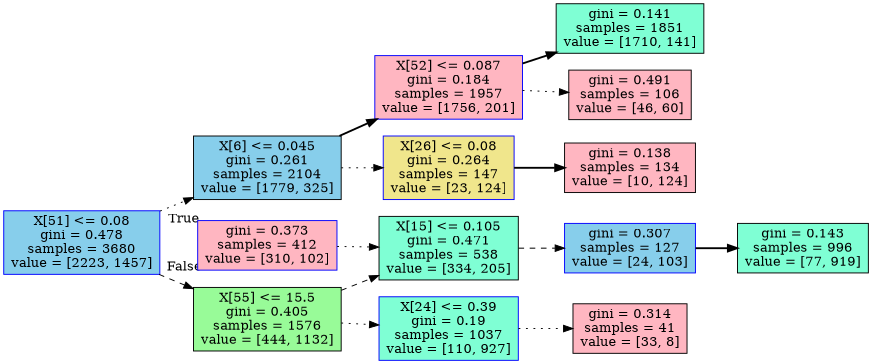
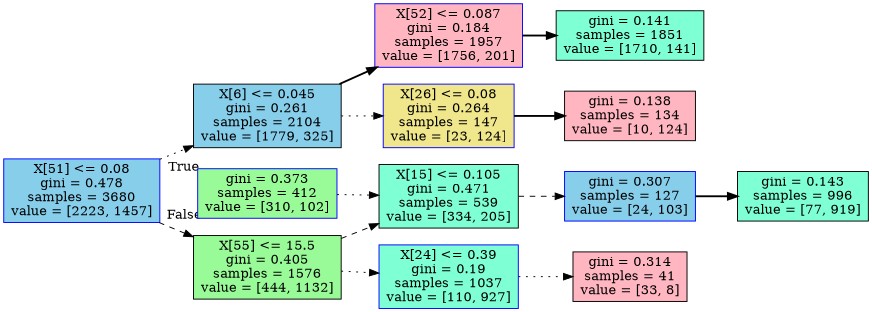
(630, 95) -> none
(267, 245) -> (267, 193)
(449, 248) -> (449, 196)
